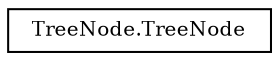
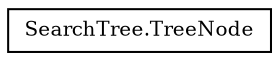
(140, 31) -> (140, 31)
